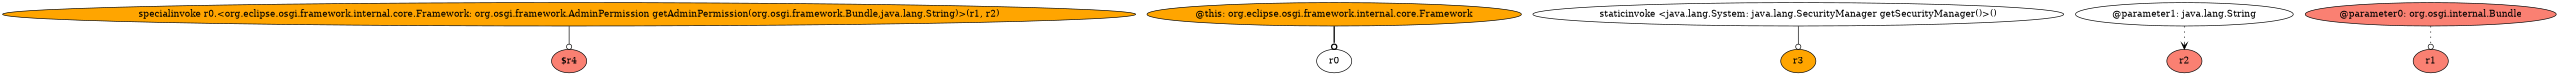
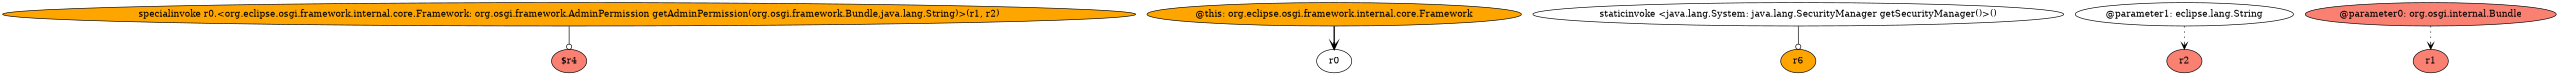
(2184, 14) -> (2184, 14)
(1334, 35) -> (1334, 35)
(2431, 35) -> (2431, 35)
(1798, 61) -> (1798, 61)
